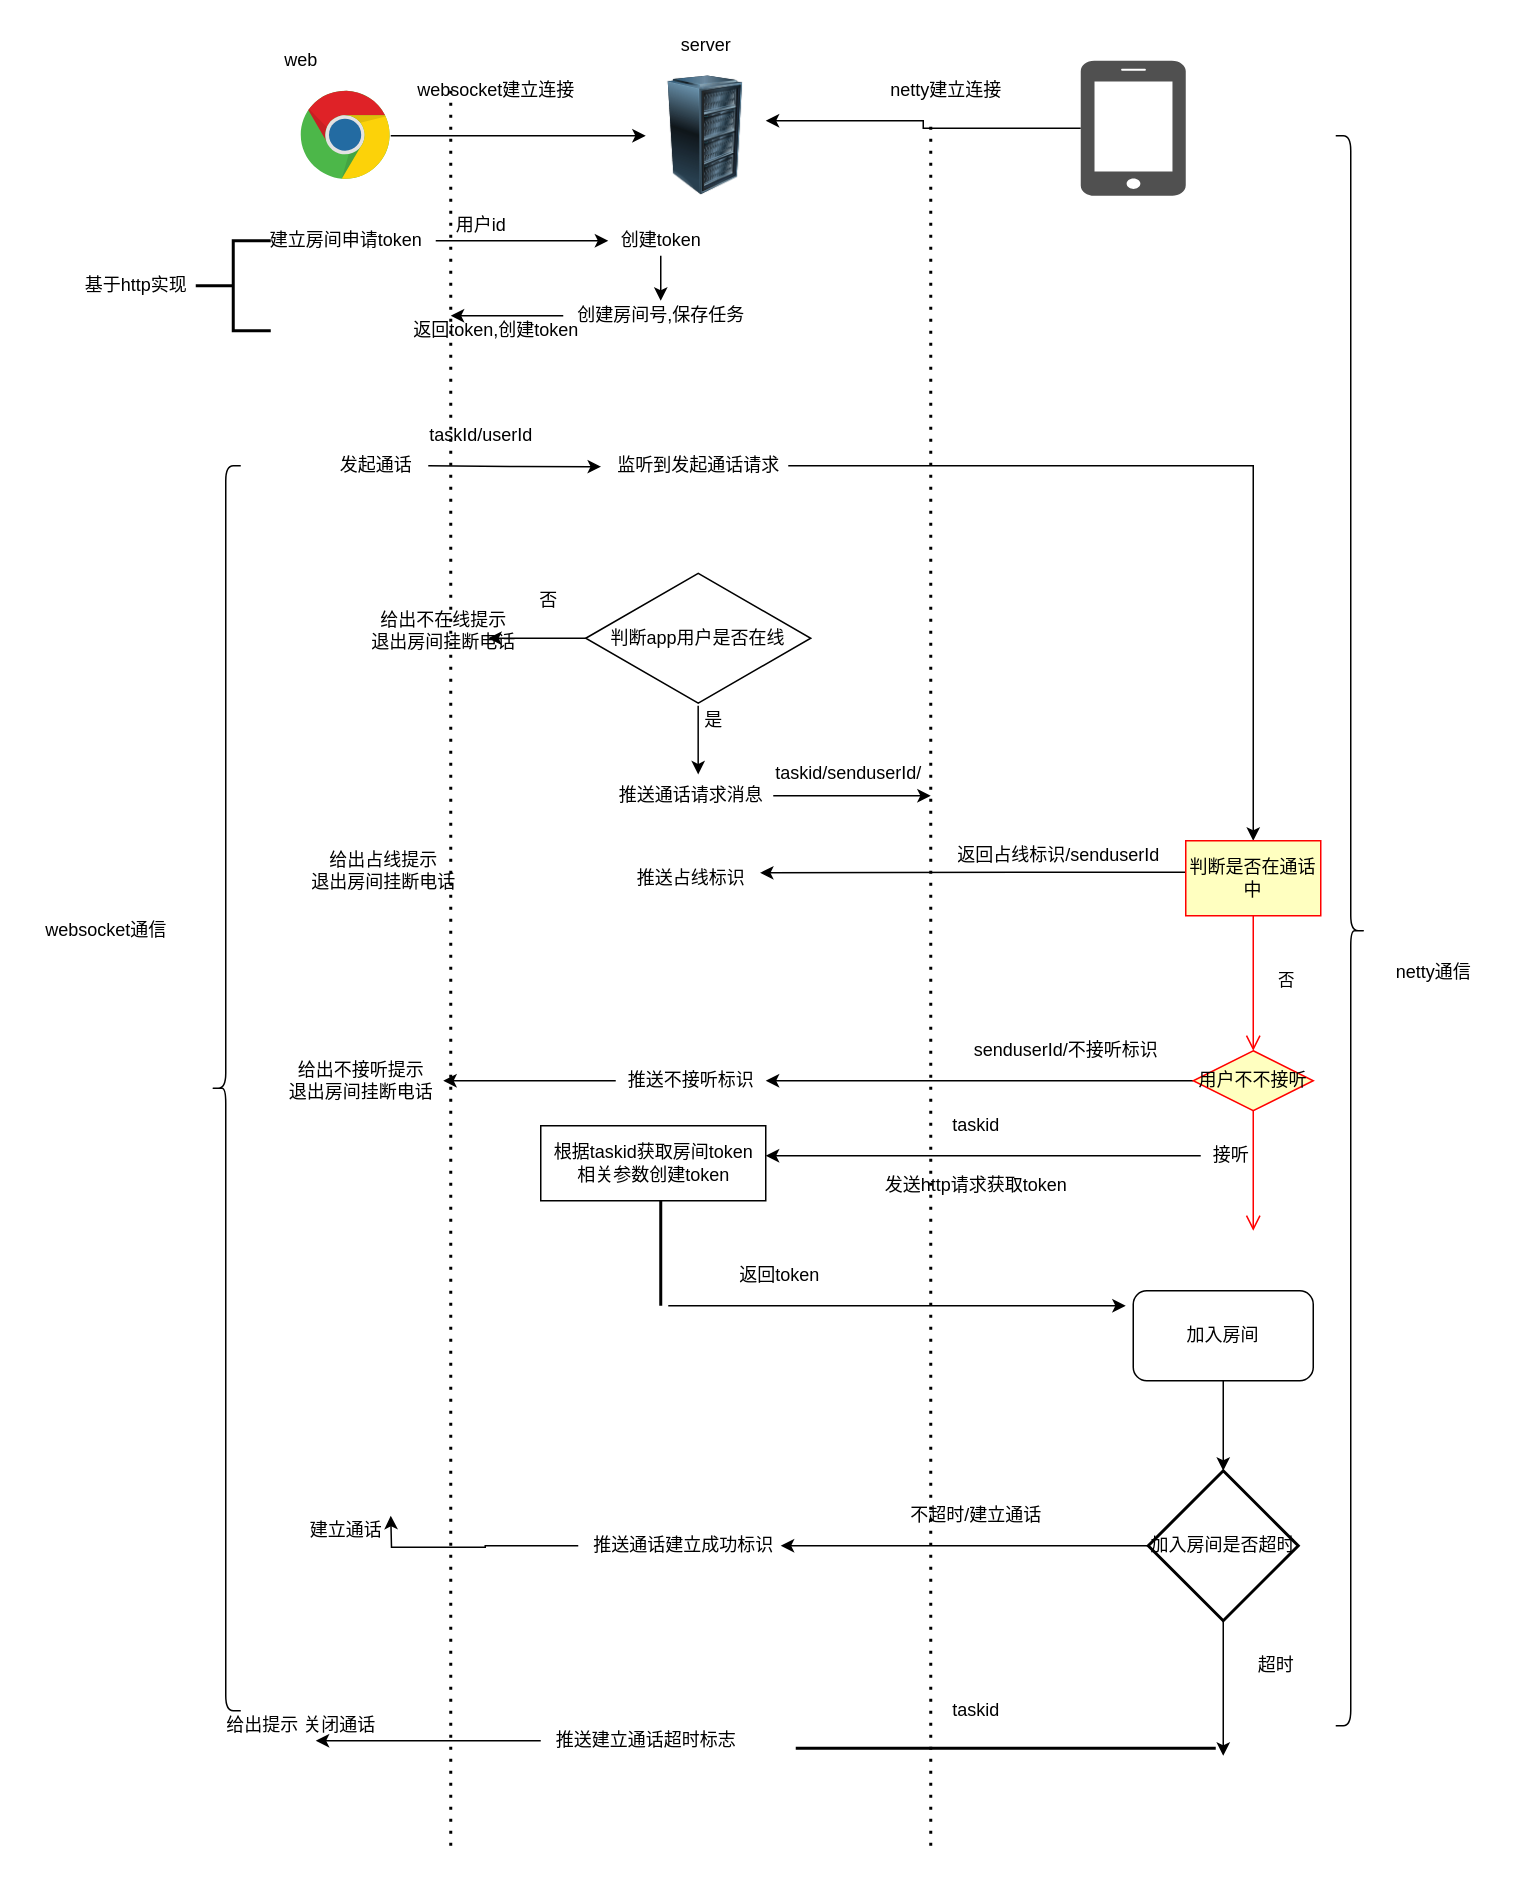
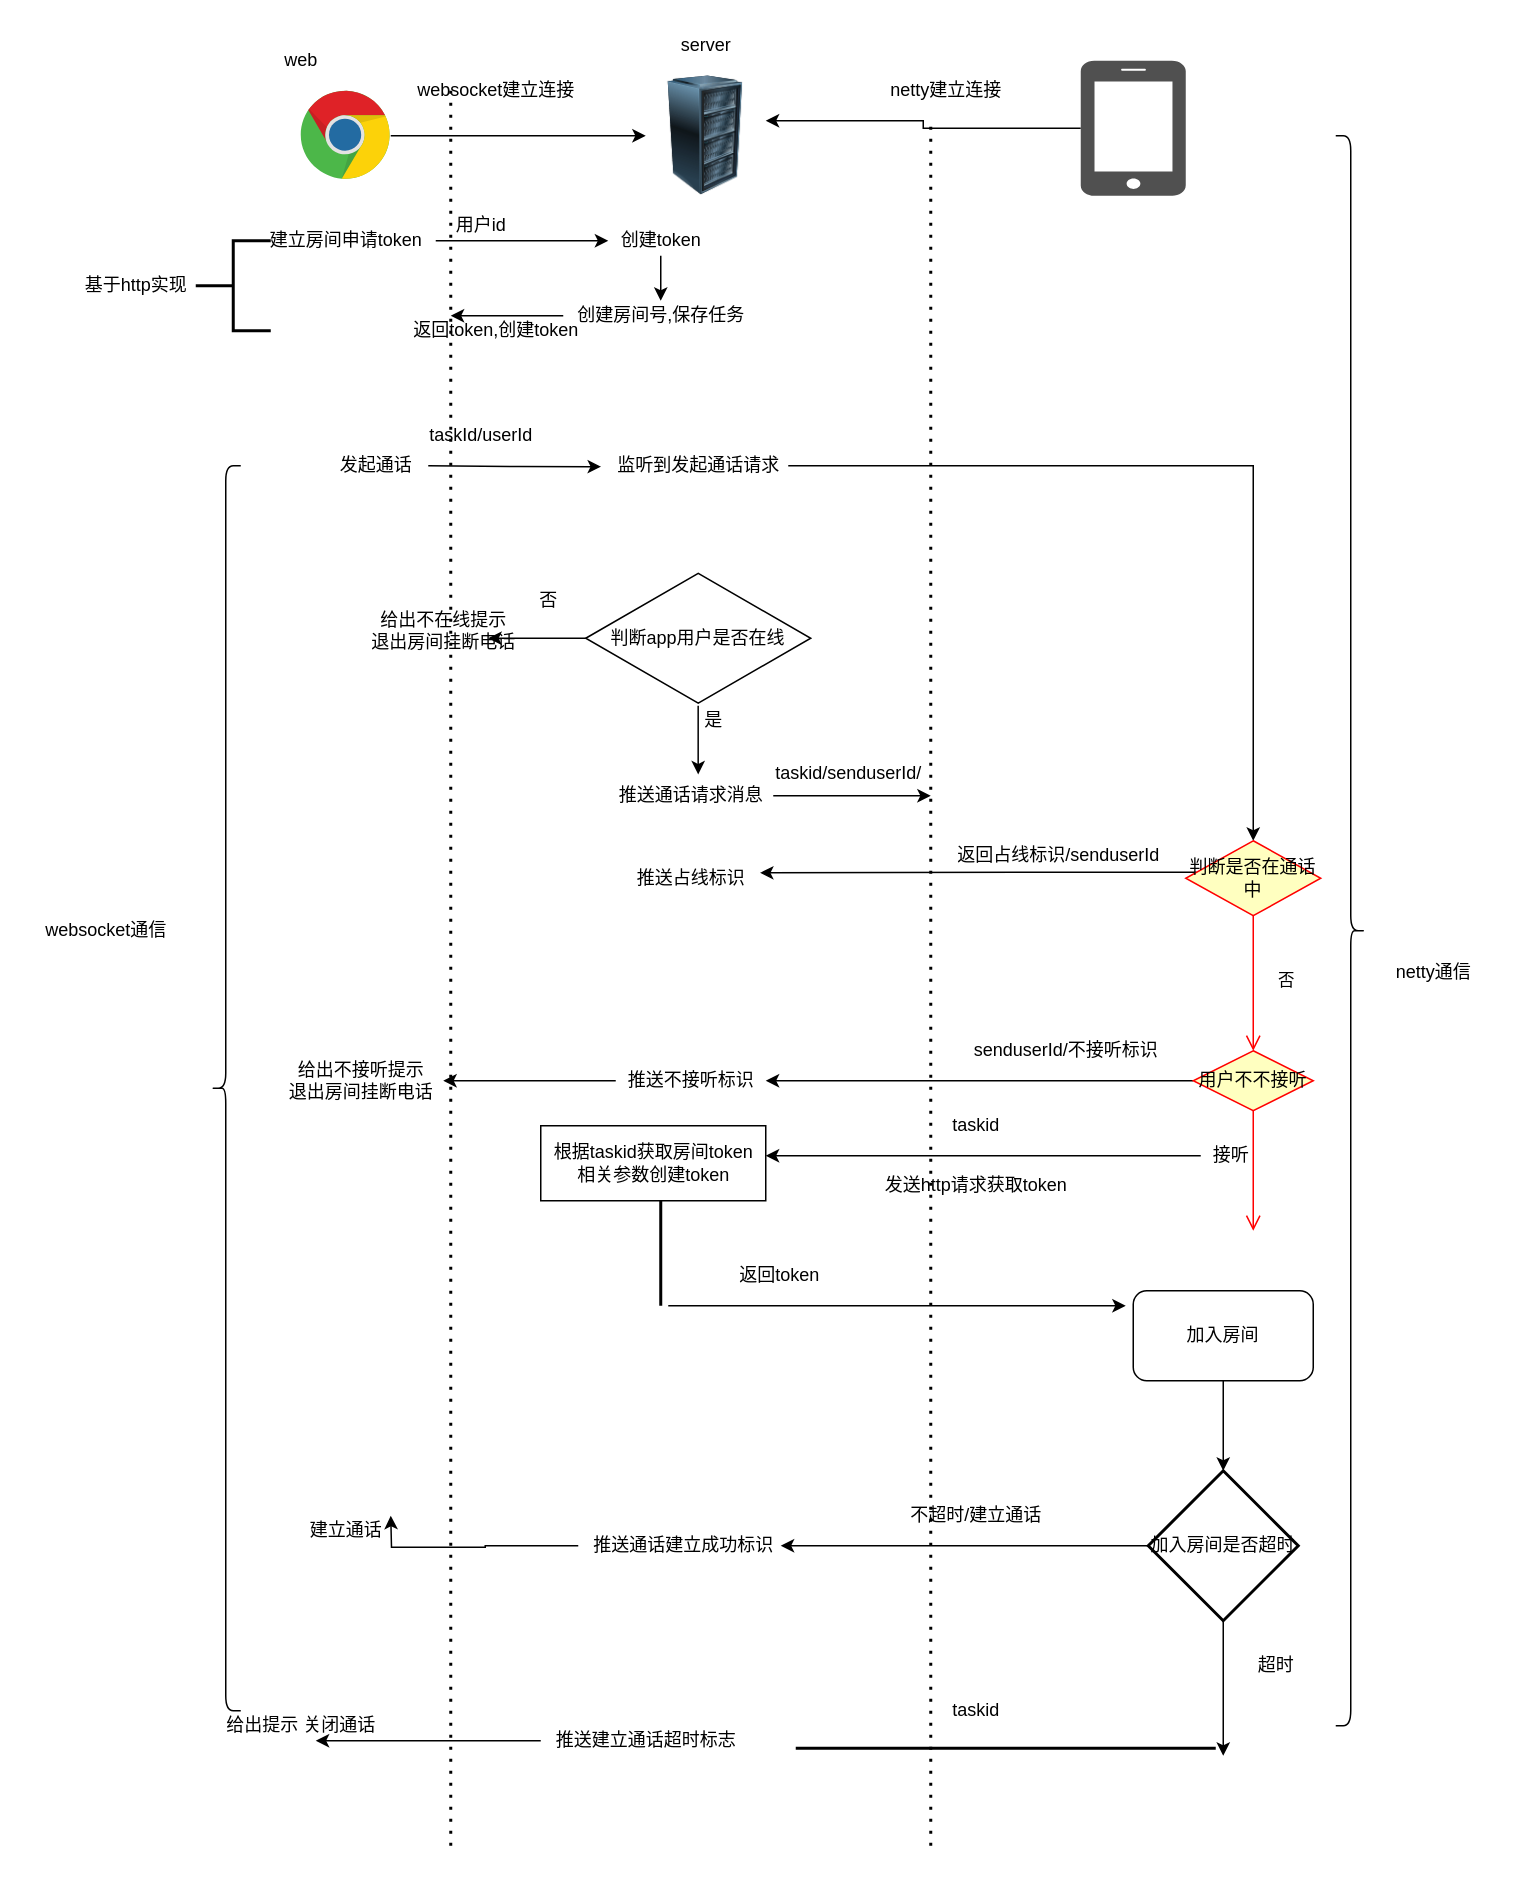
(383, 871) -> none
(1253, 878) -> (1253, 878)
